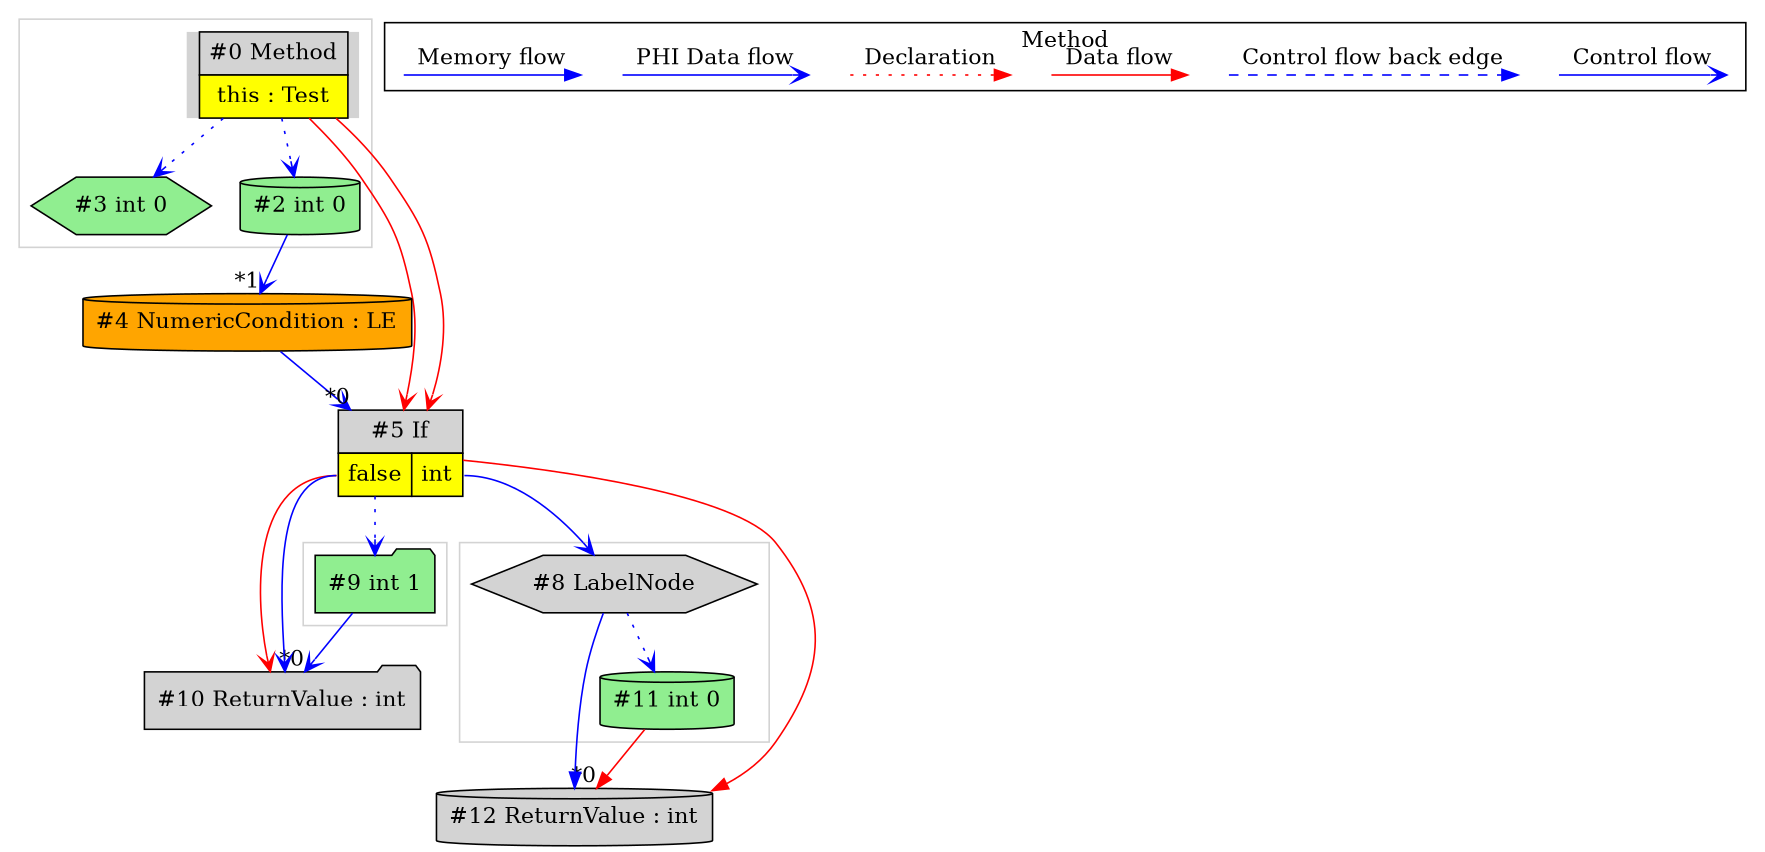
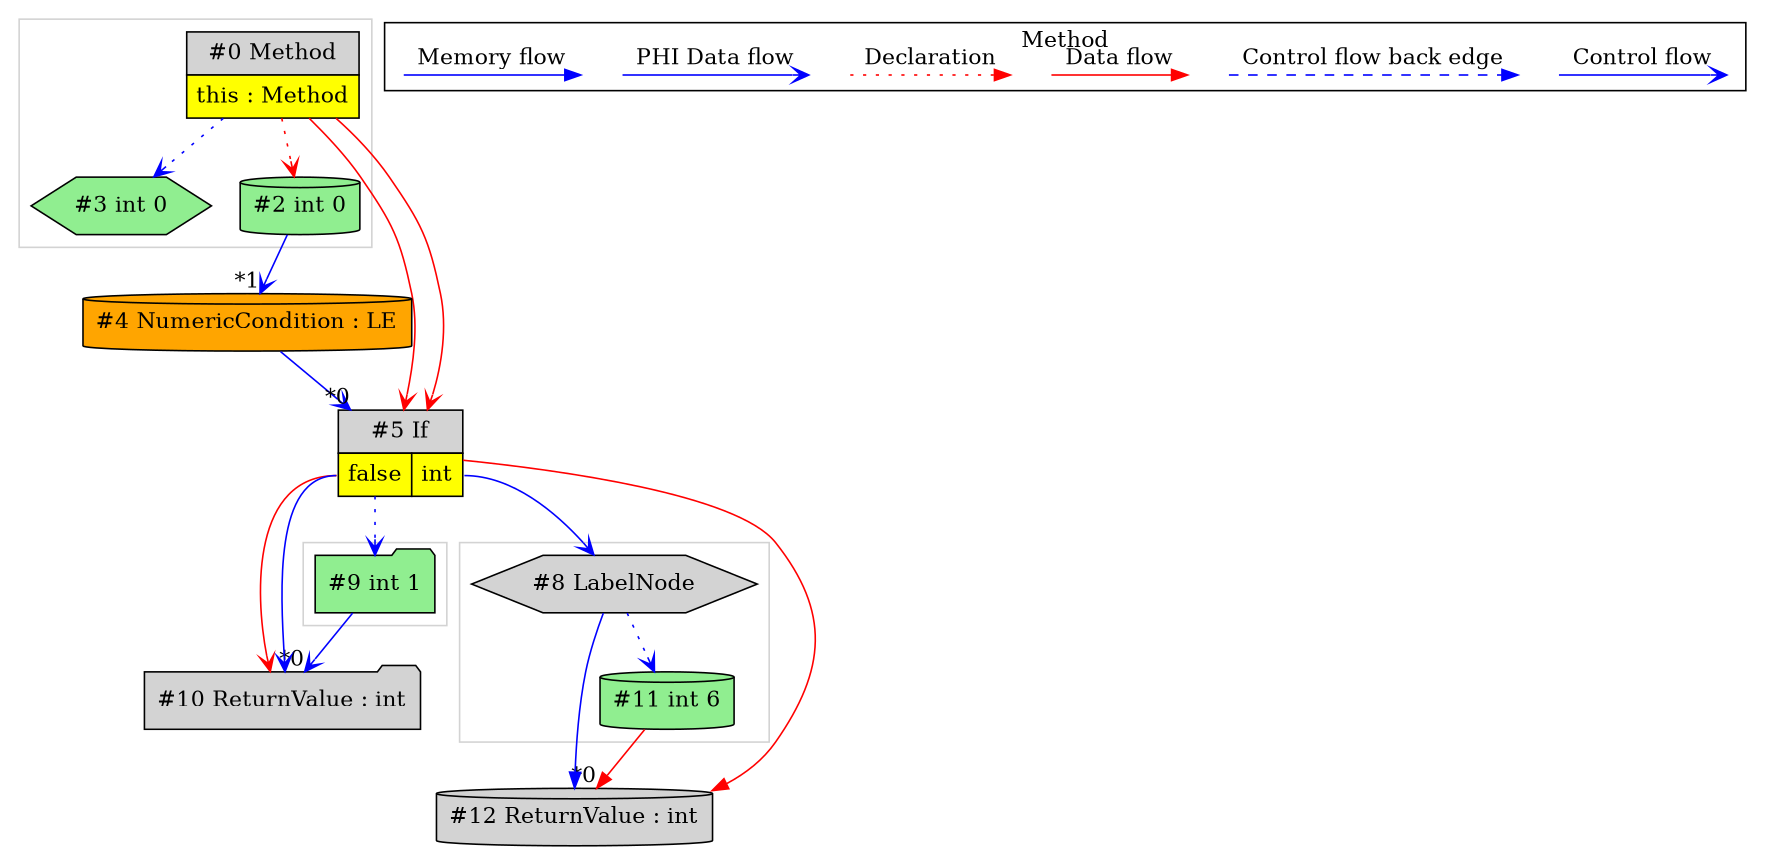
(274, 96) -> (273, 96)
(286, 140) -> (286, 140)
(667, 701) -> (667, 701)
